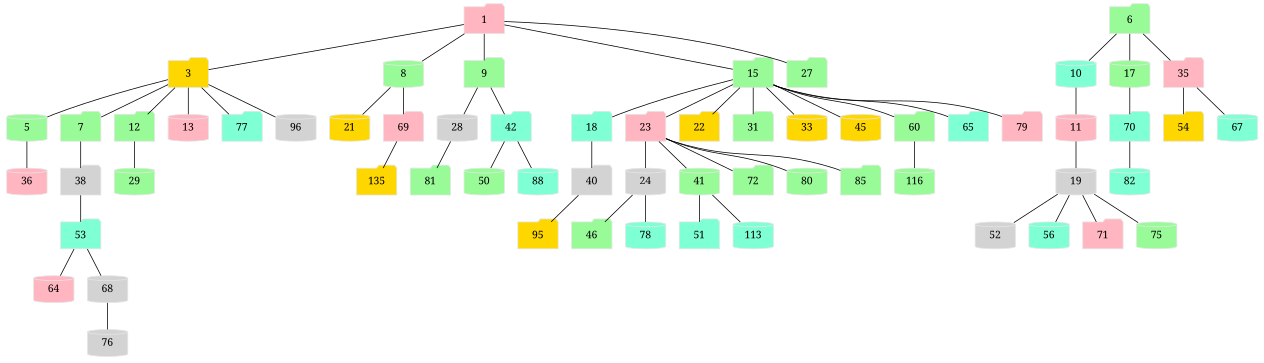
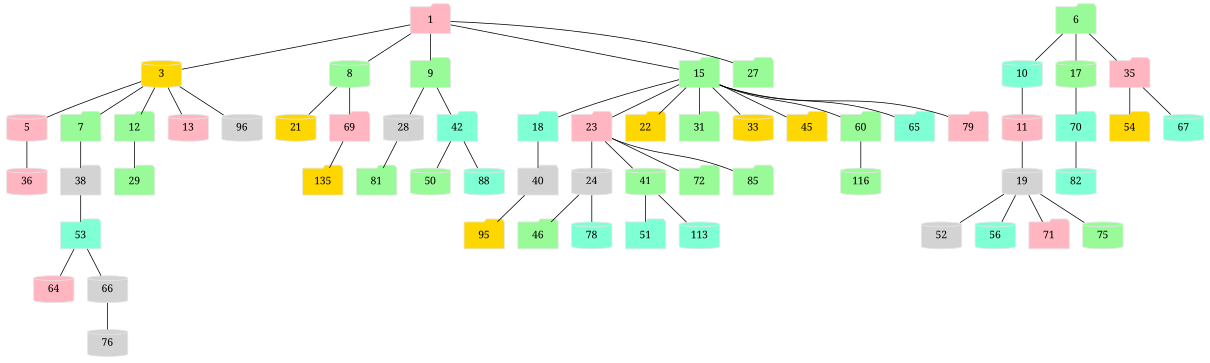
(188, 74) -> (161, 74)
(27, 128) -> (27, 128)
(242, 128) -> none
(861, 128) -> (807, 128)
(134, 182) -> (134, 182)
(807, 182) -> none
(108, 289) -> (108, 289)
